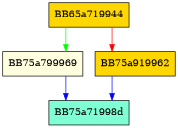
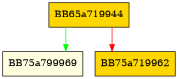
(135, 64) -> (135, 64)
(89, 113) -> none
